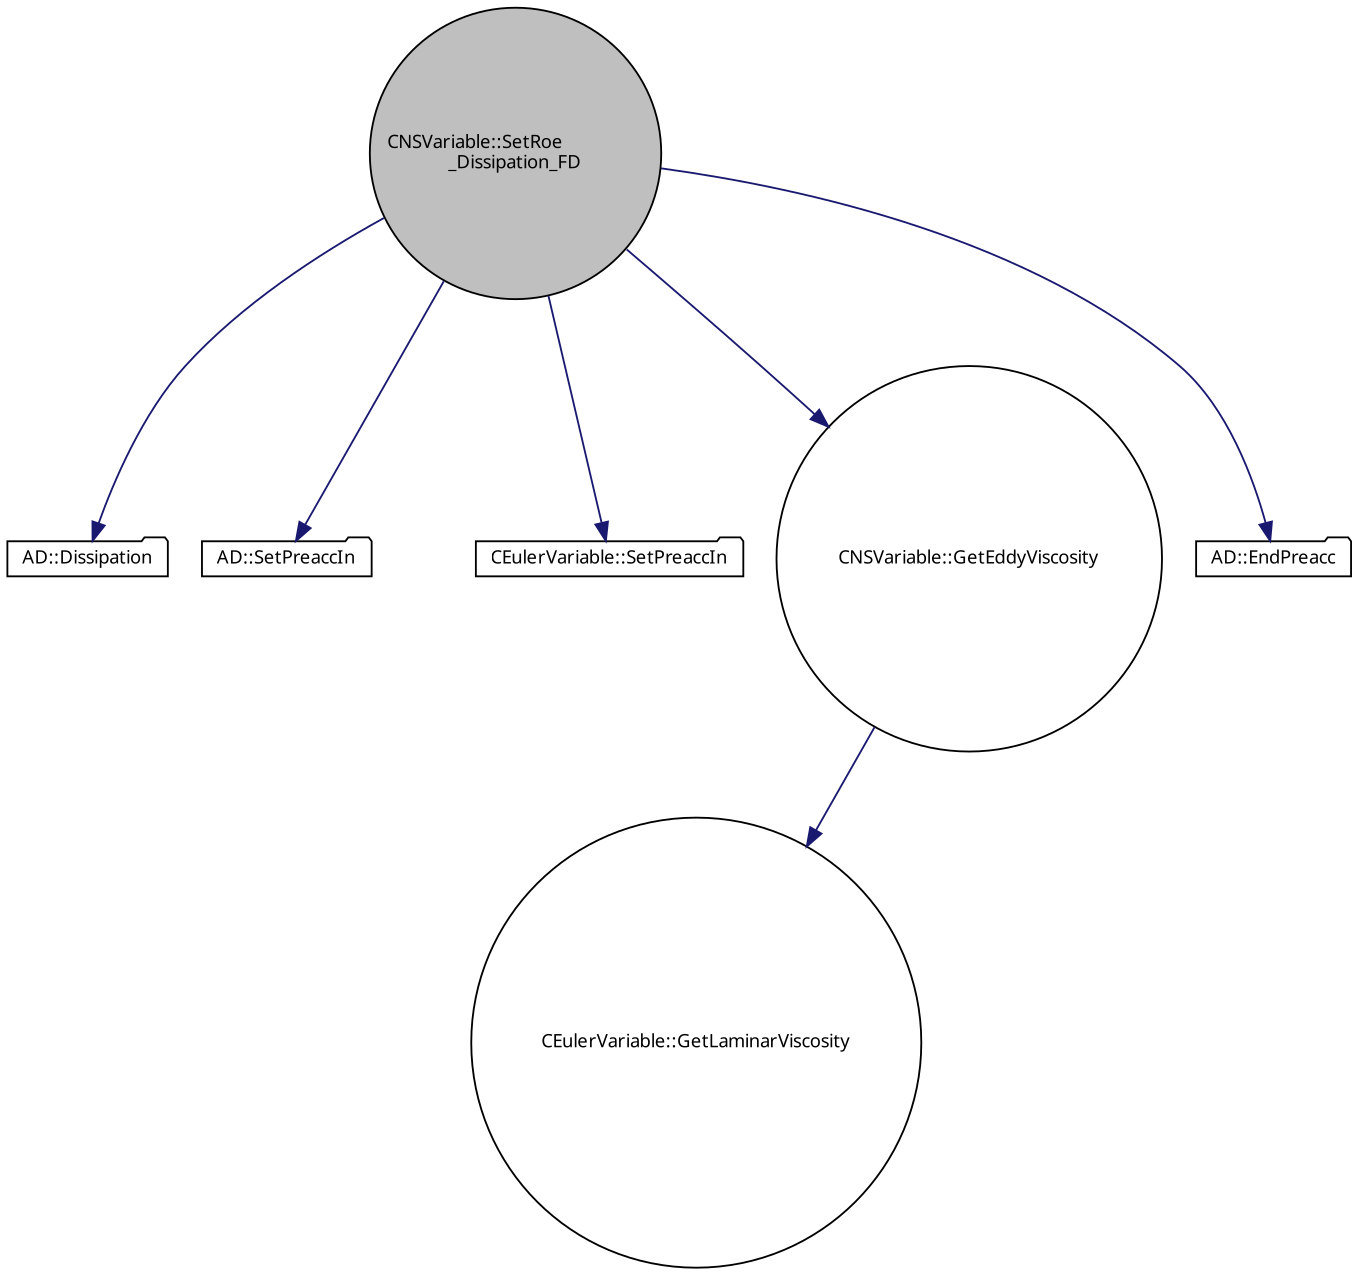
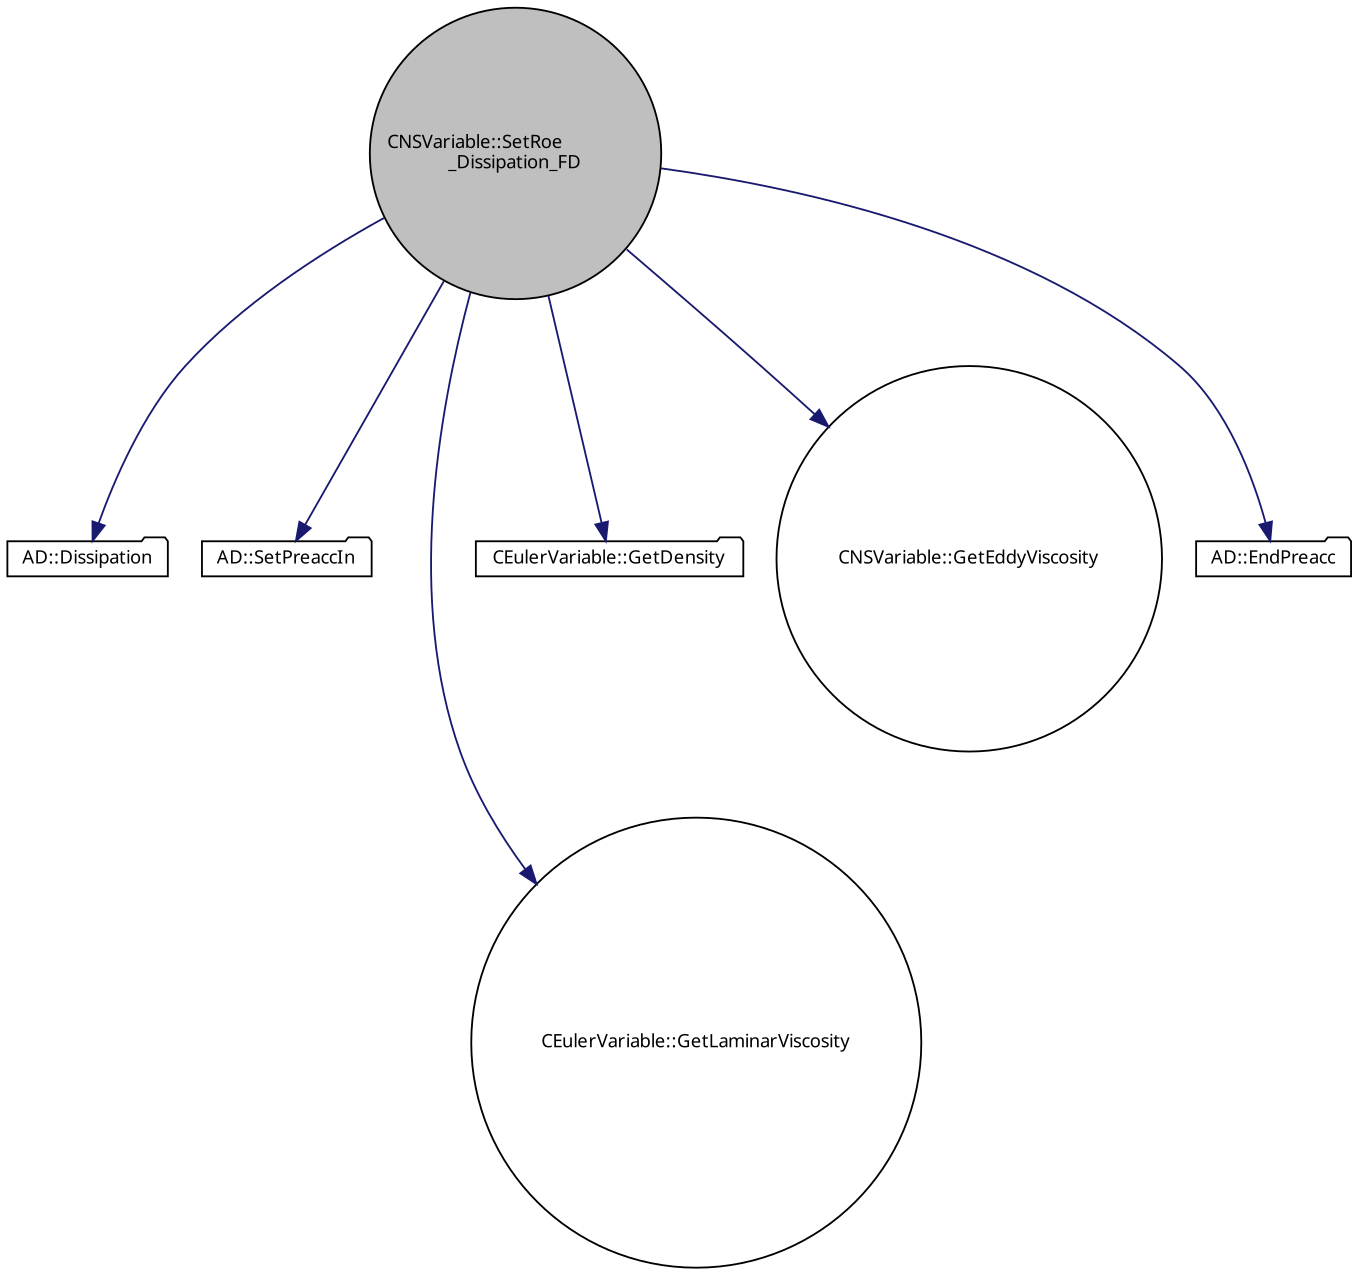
(610, 559) -> (610, 559)
(845, 779) -> (432, 589)
